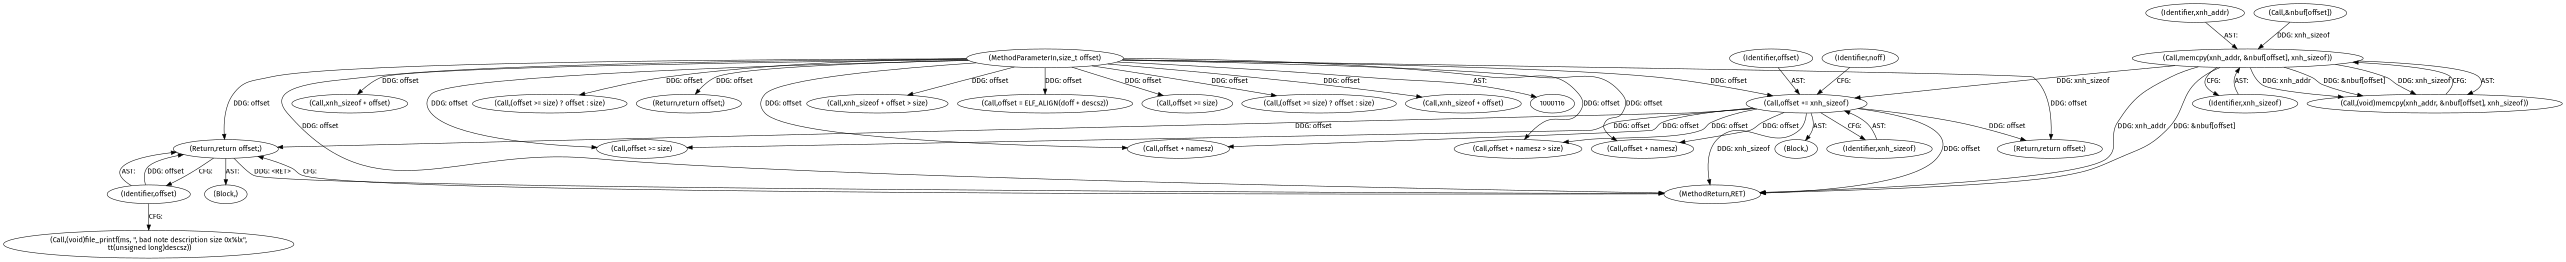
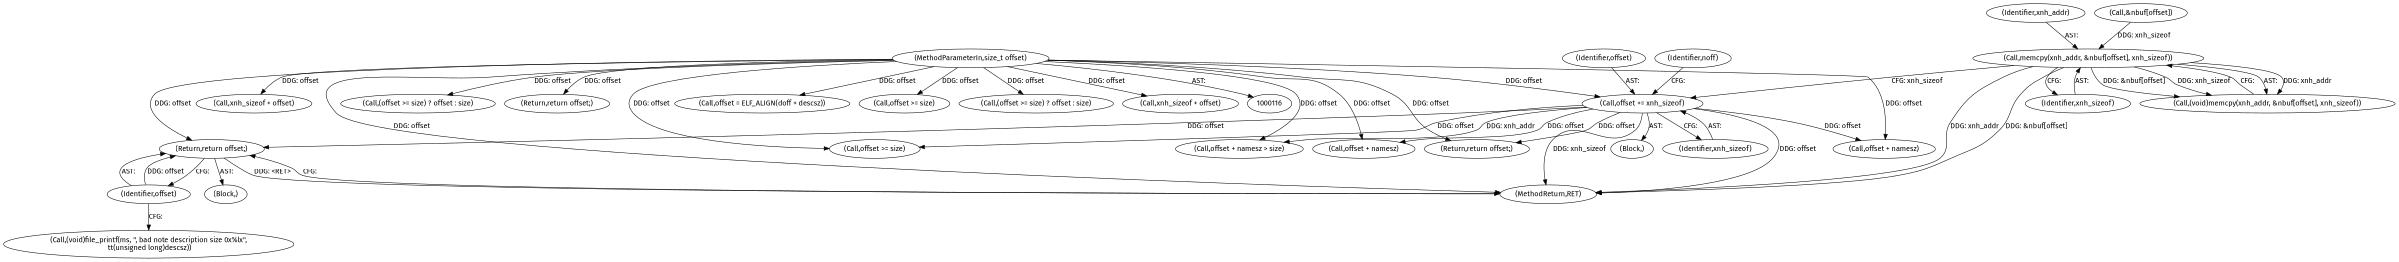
(2083, 81) -> (1917, 81)
(877, 104) -> none
(1730, 126) -> (1511, 126)
